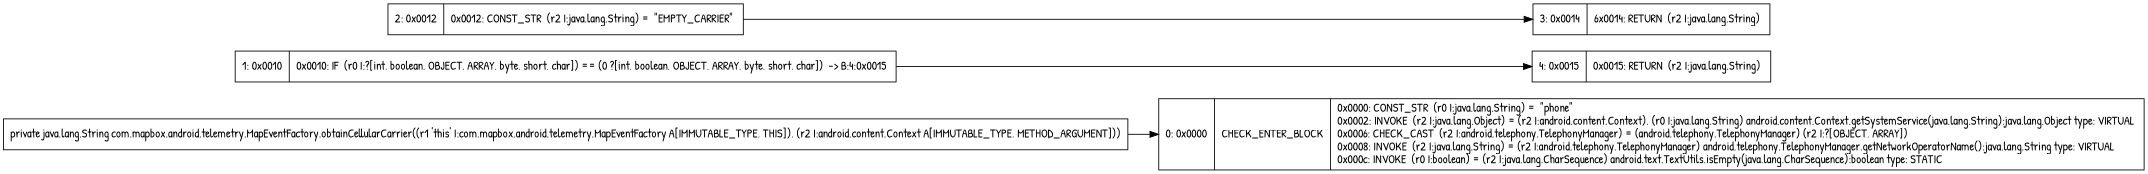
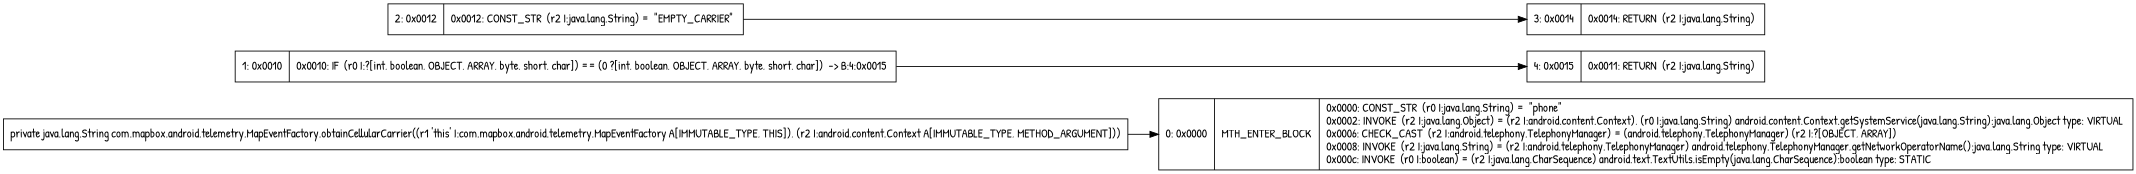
(1678, 19) -> (1673, 19)
(1678, 66) -> (1673, 66)
(1272, 134) -> (1267, 134)
